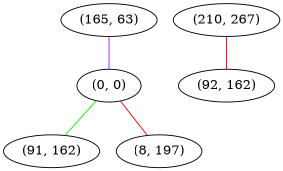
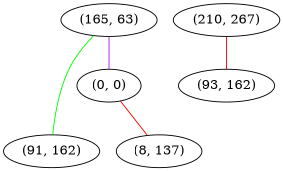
(227, 86) -> (227, 86)
(81, 118) -> (64, 81)
(159, 151) -> (159, 151)
